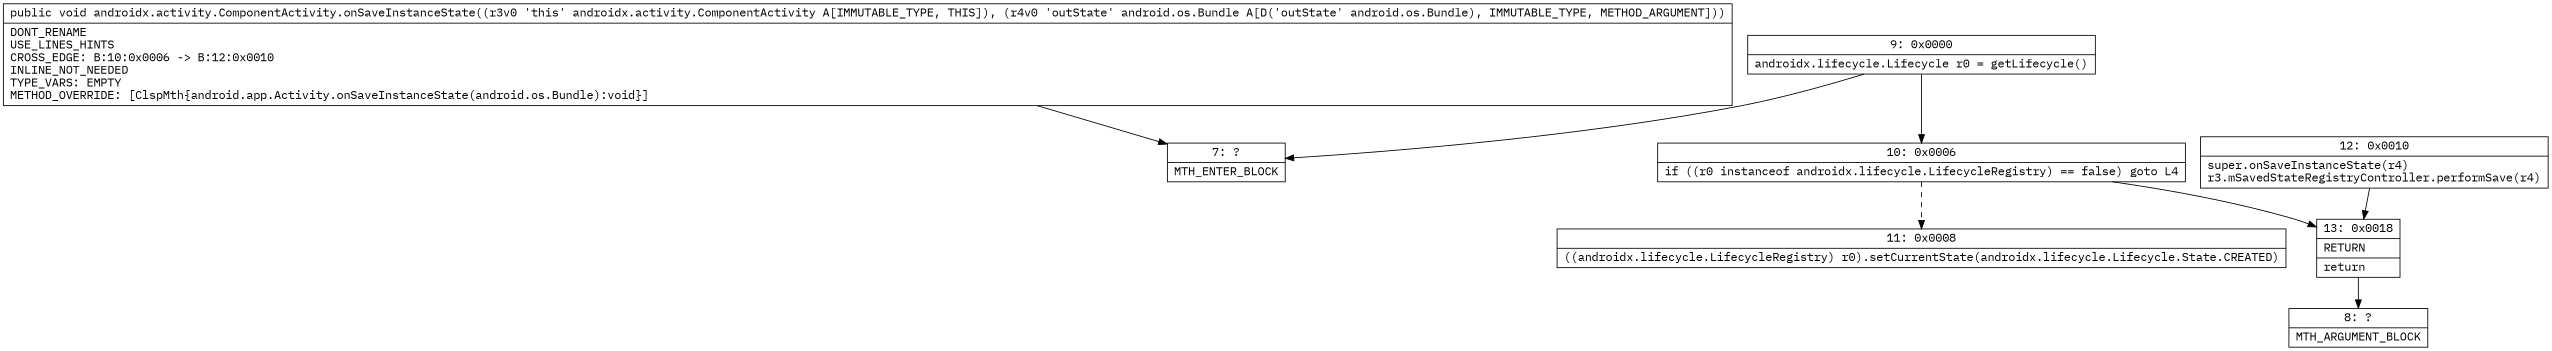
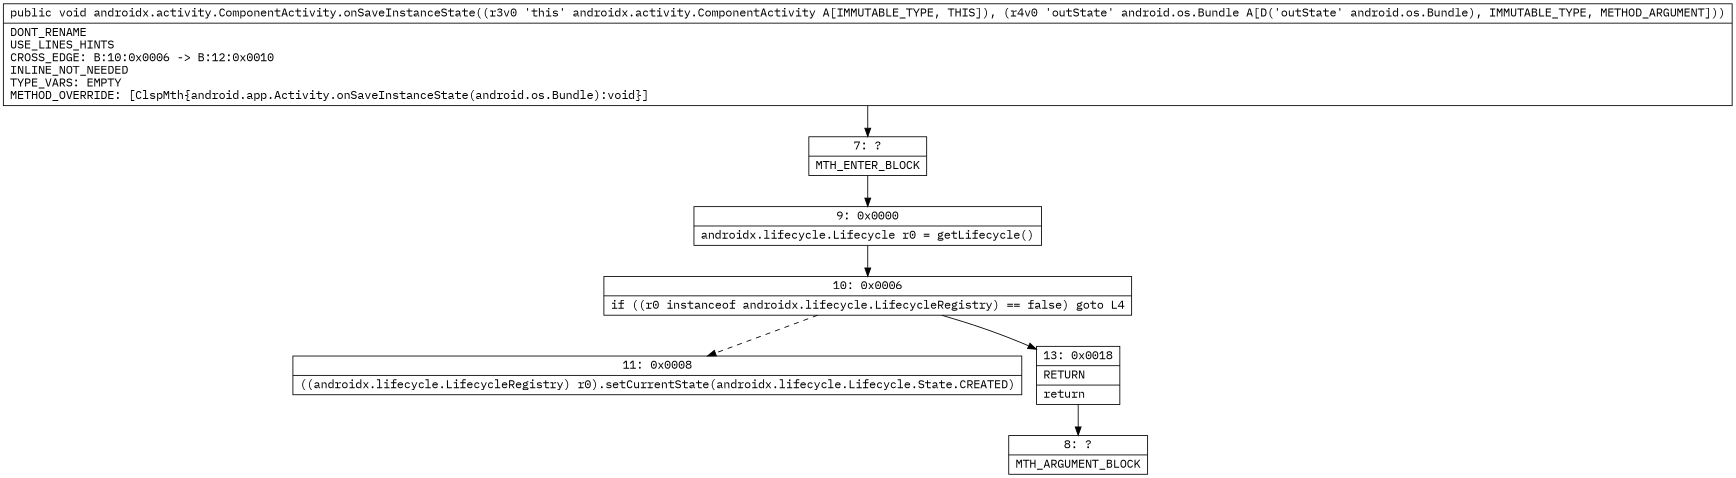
(1581, 131) -> (868, 187)
(2374, 162) -> none
